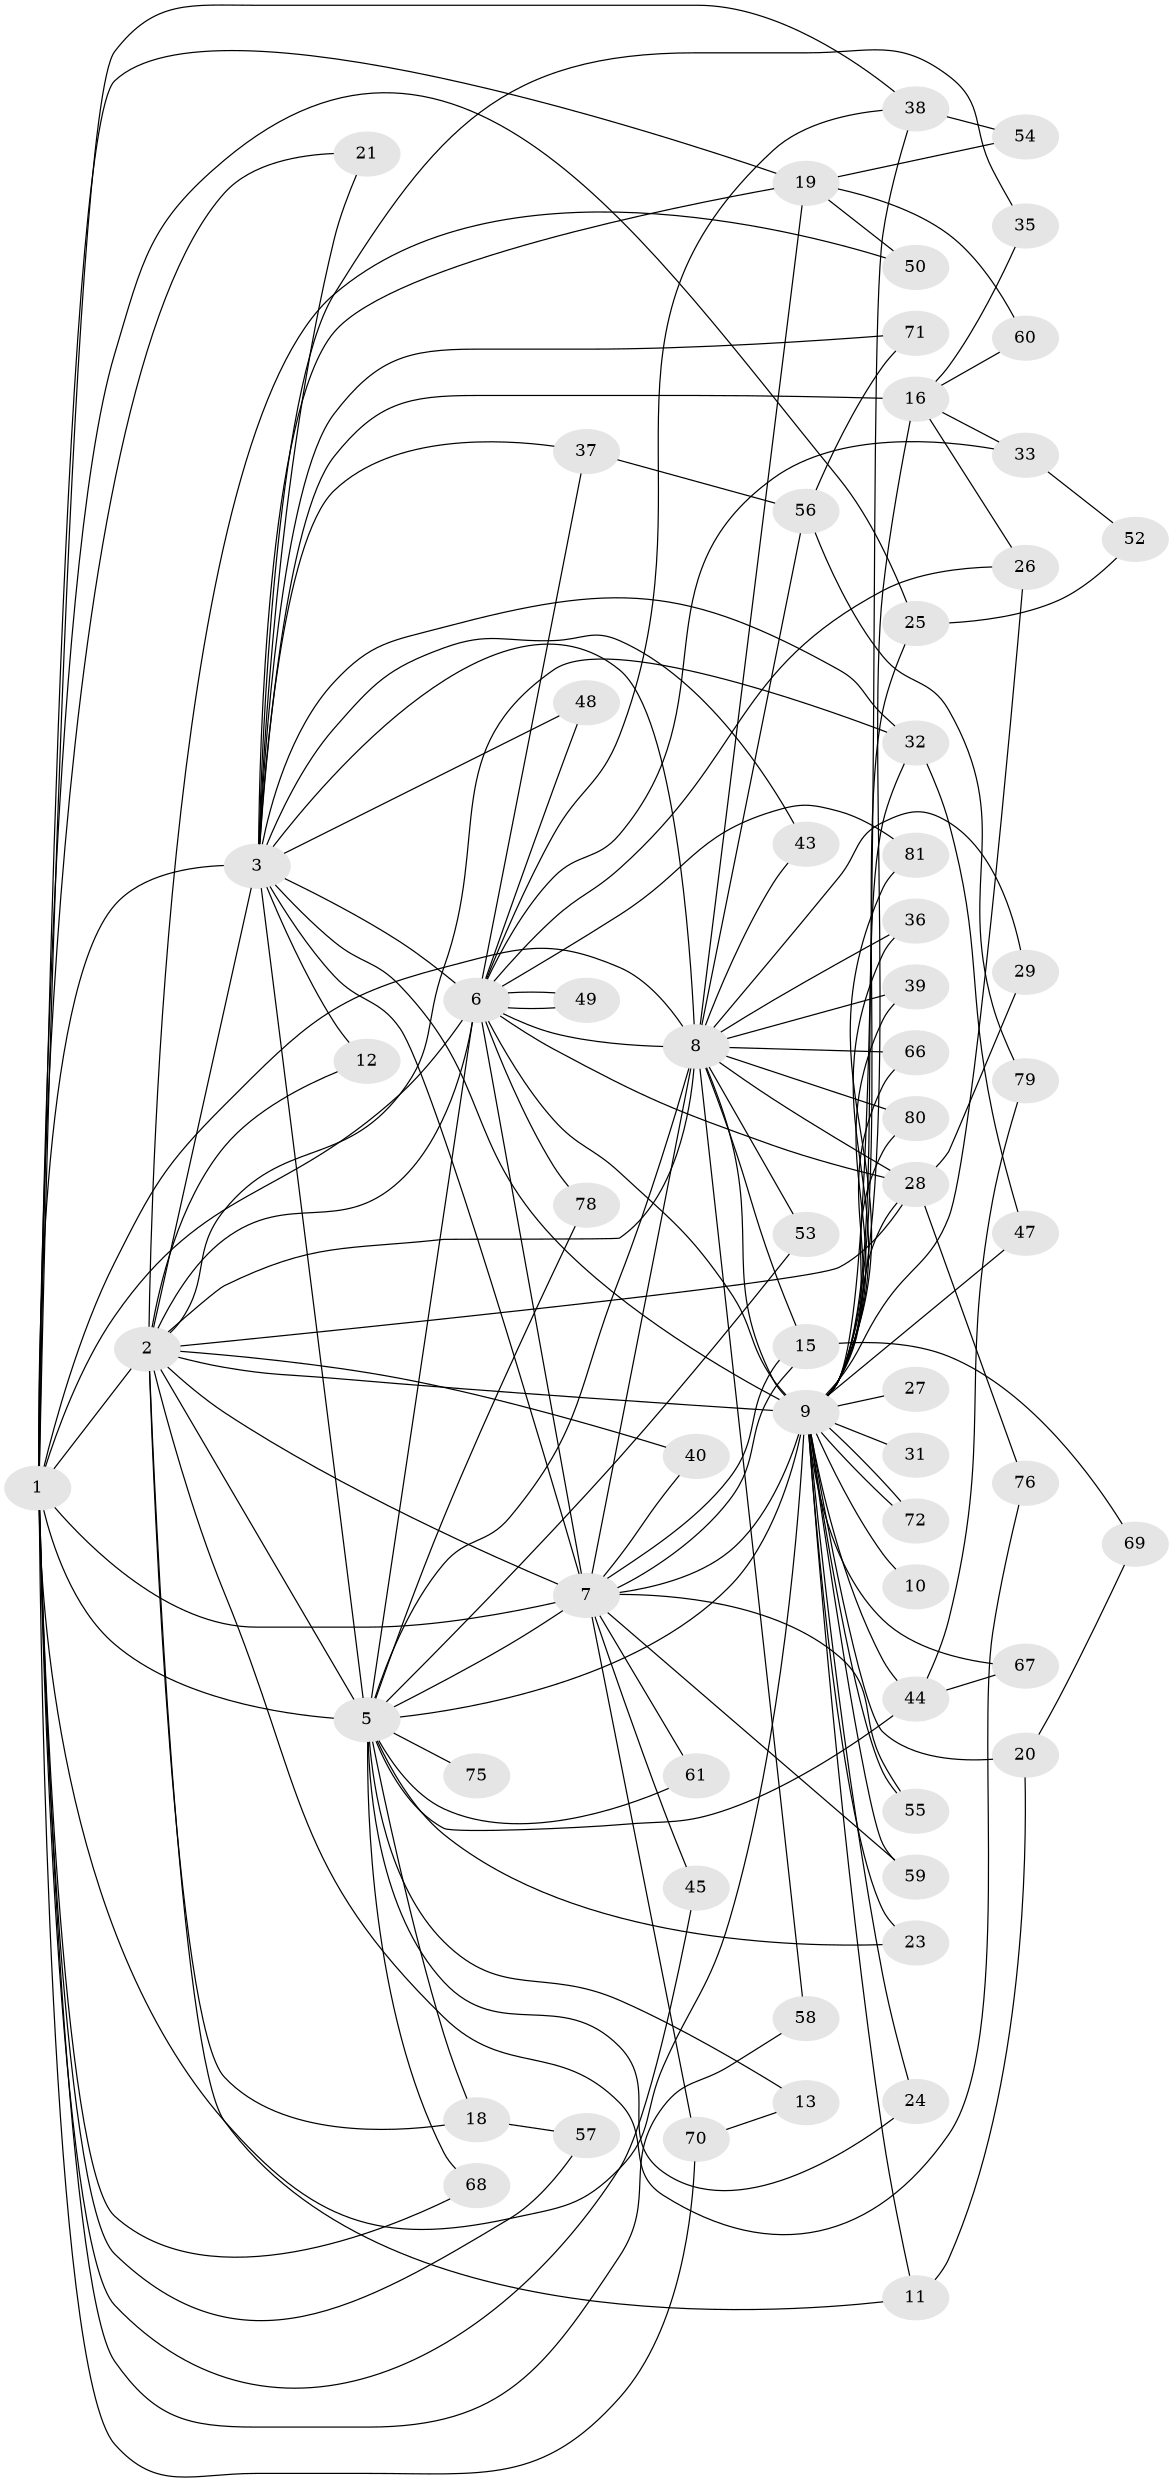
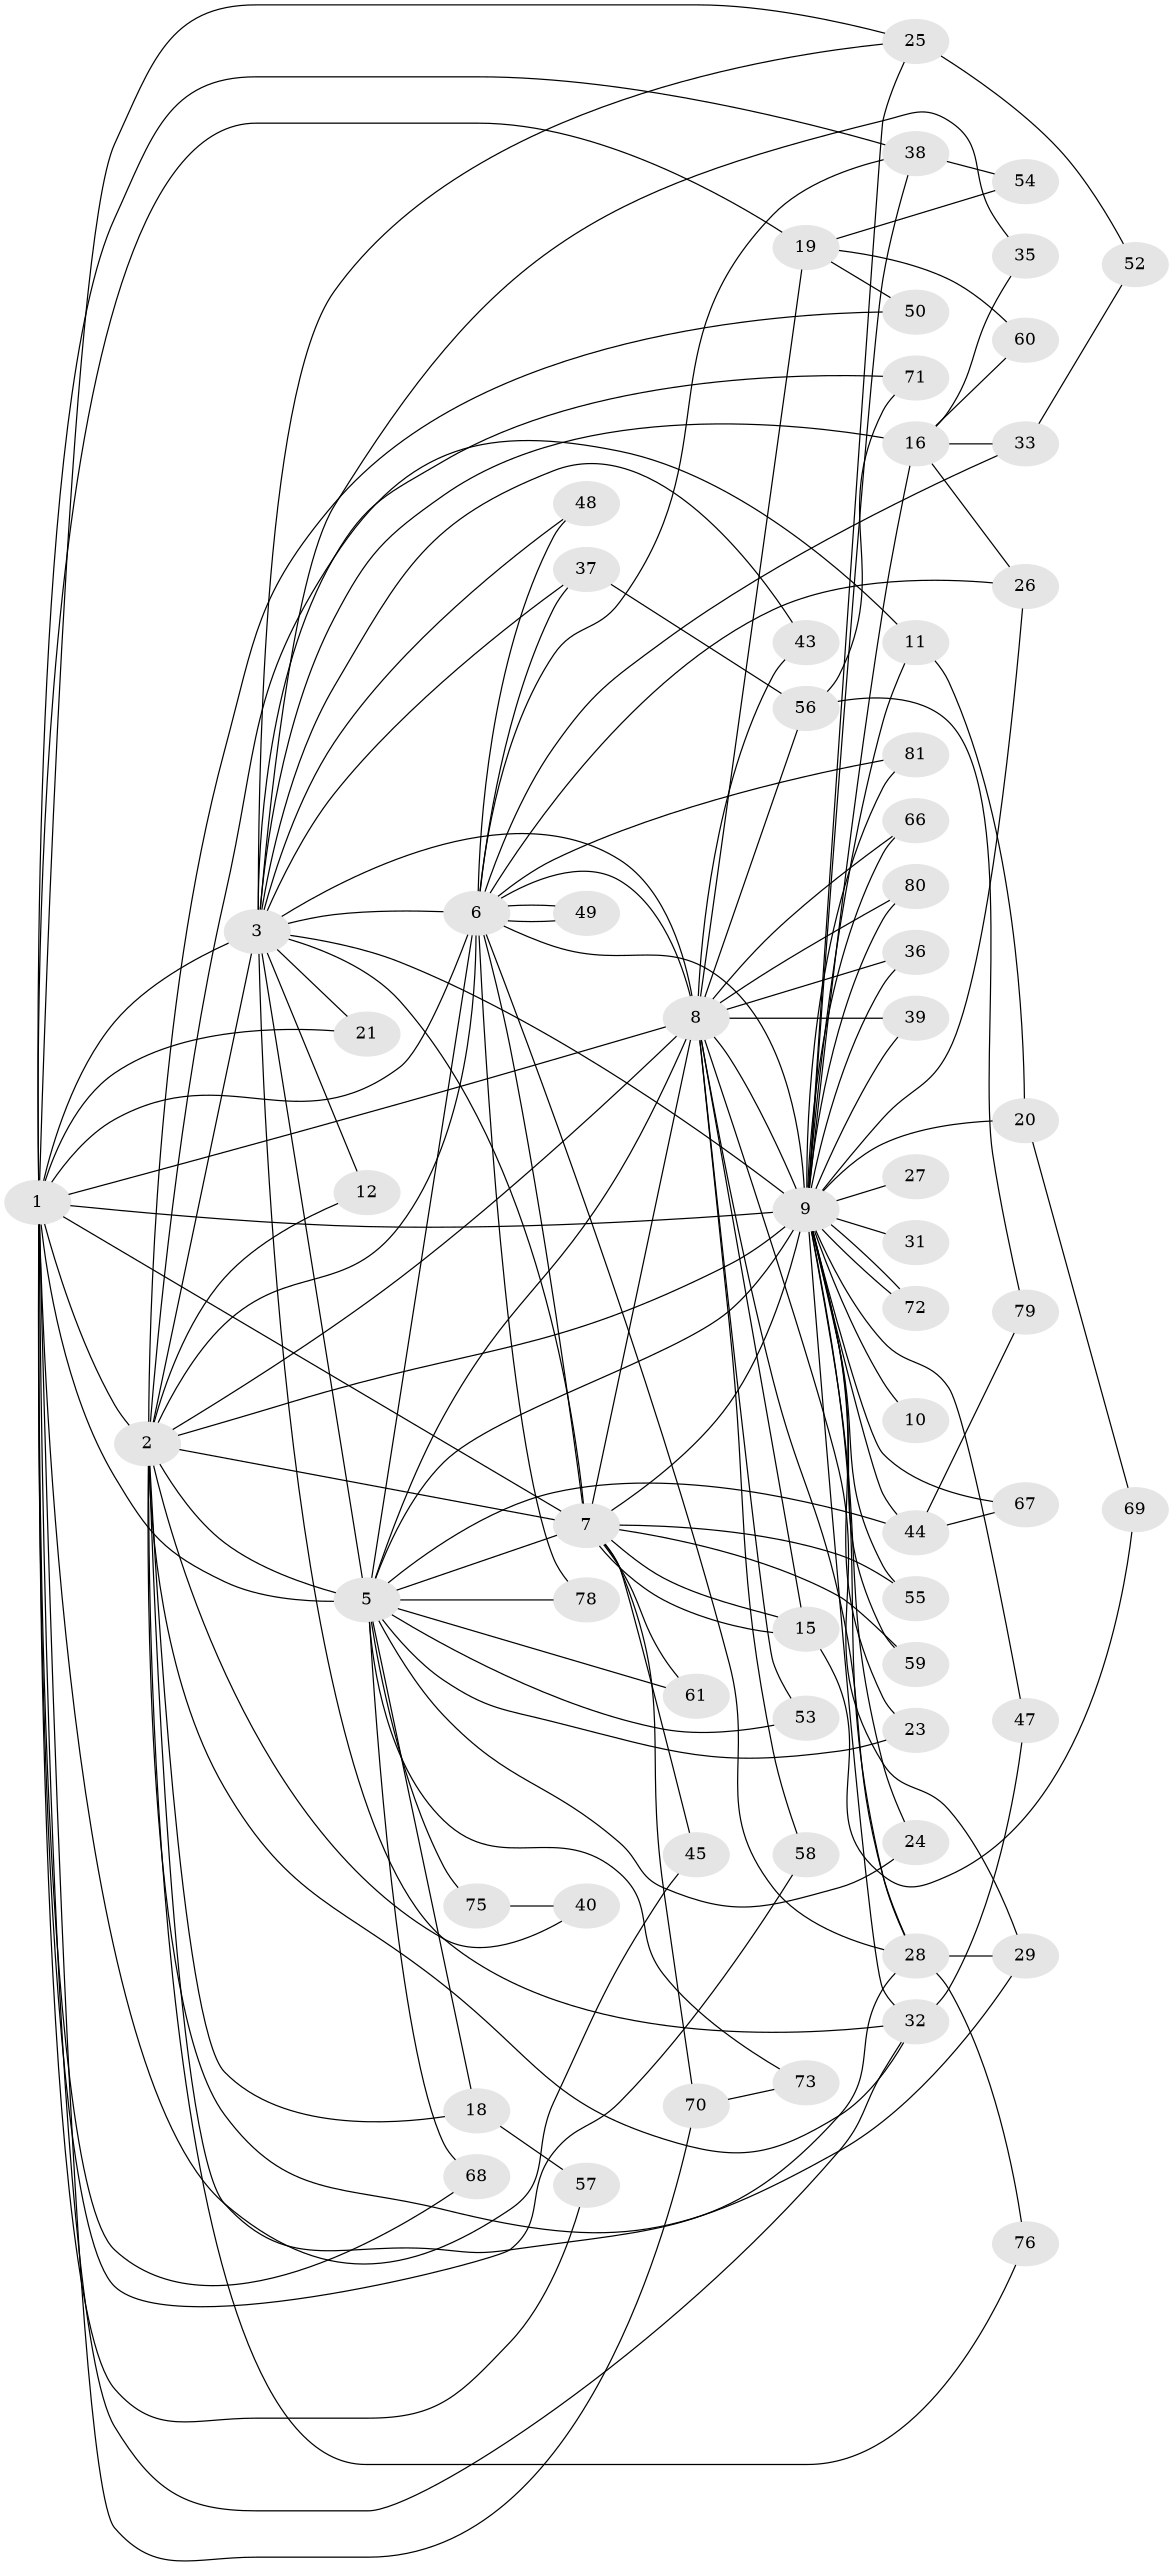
(321, 356) -> (332, 296)
(641, 1526) -> (532, 1906)
(806, 2103) -> (806, 2083)
none -> (324, 2186)
none -> (103, 2386)
